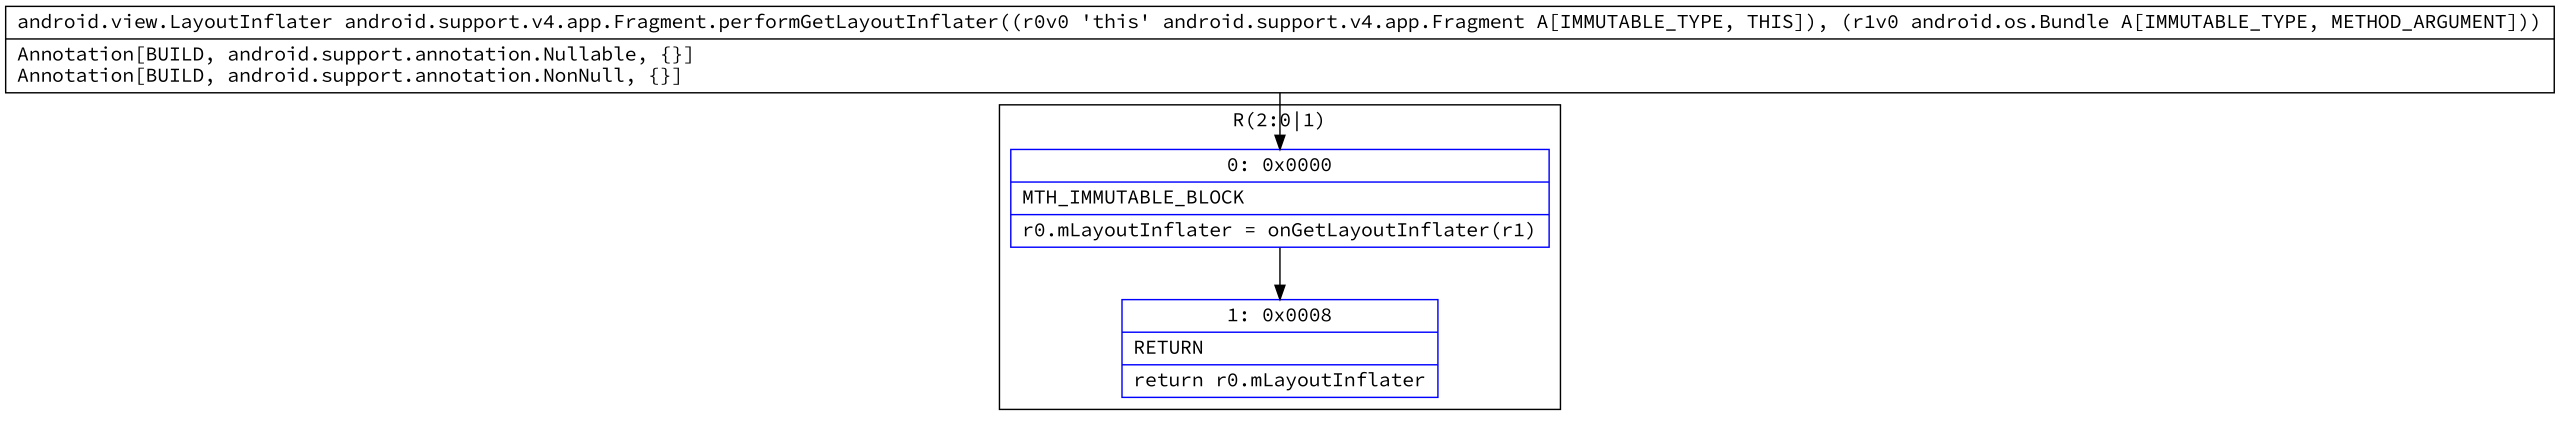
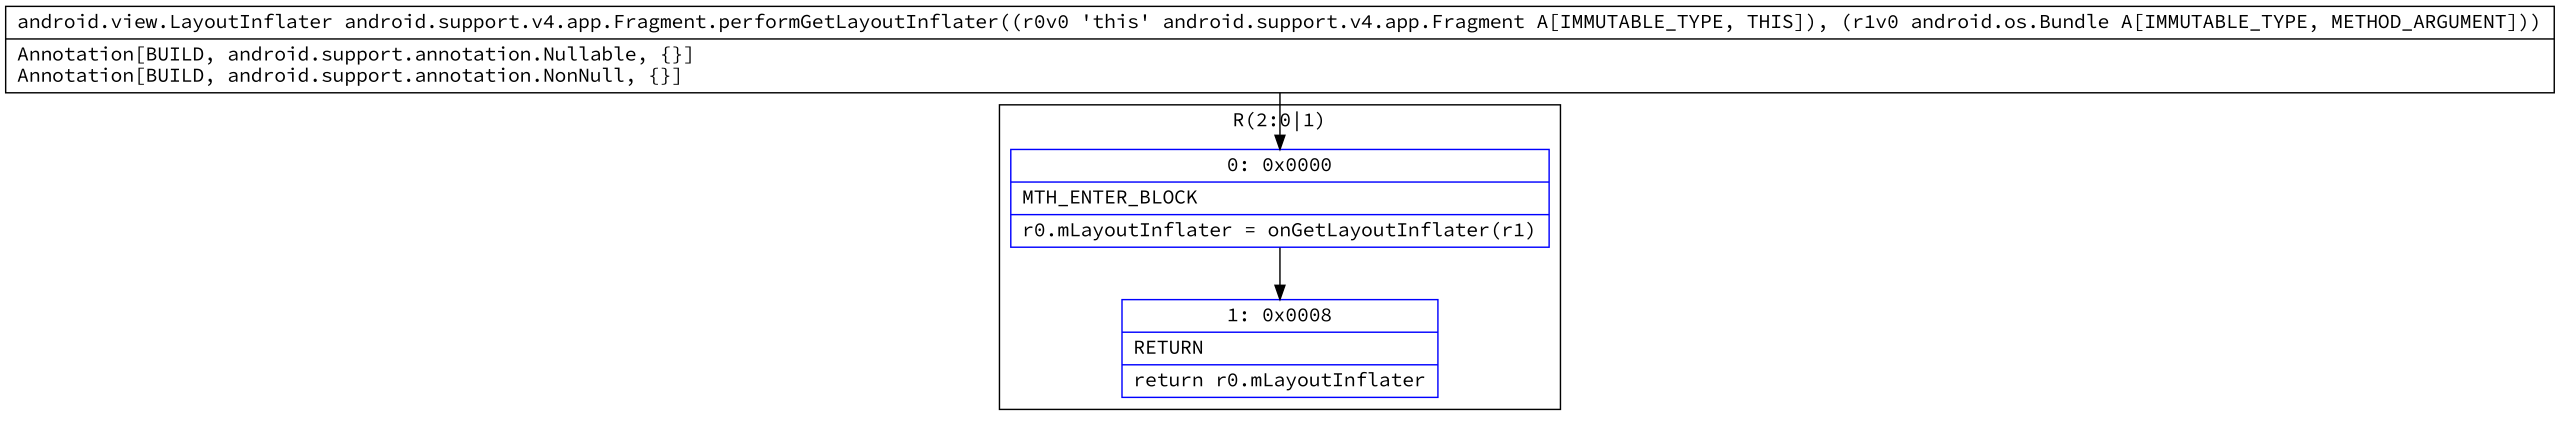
(1133, 198) -> (1110, 198)
